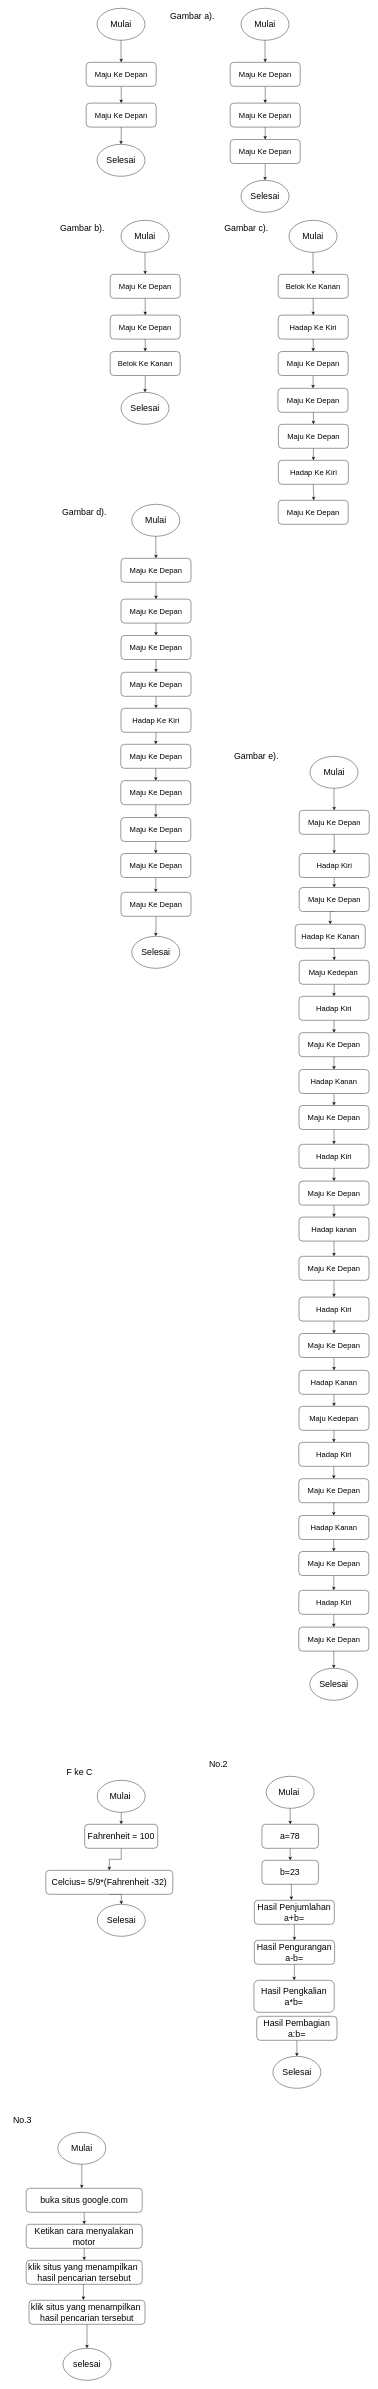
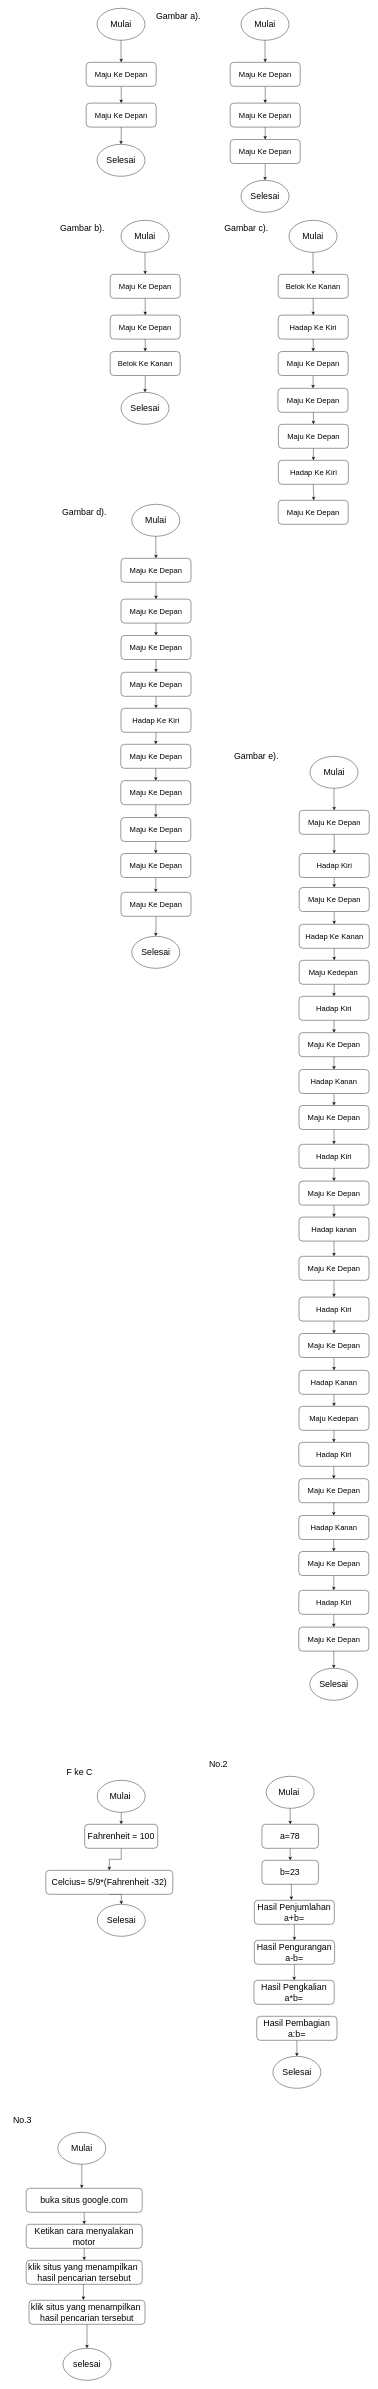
(192, 16) -> (178, 16)
(330, 936) -> (334, 936)
(294, 1996) -> (294, 1992)
